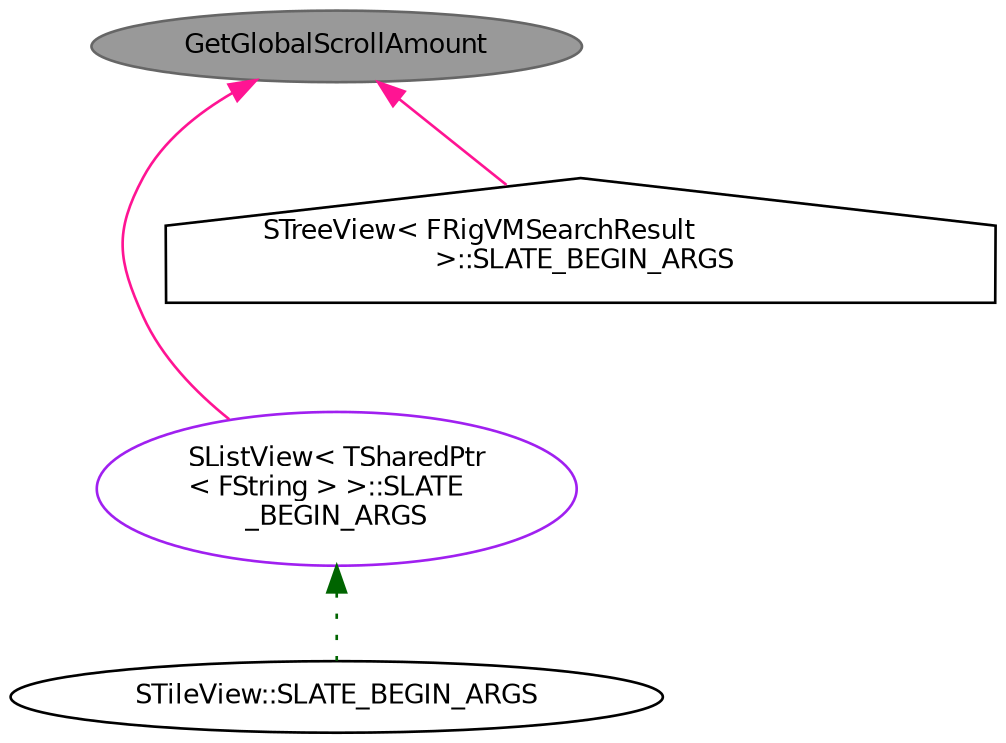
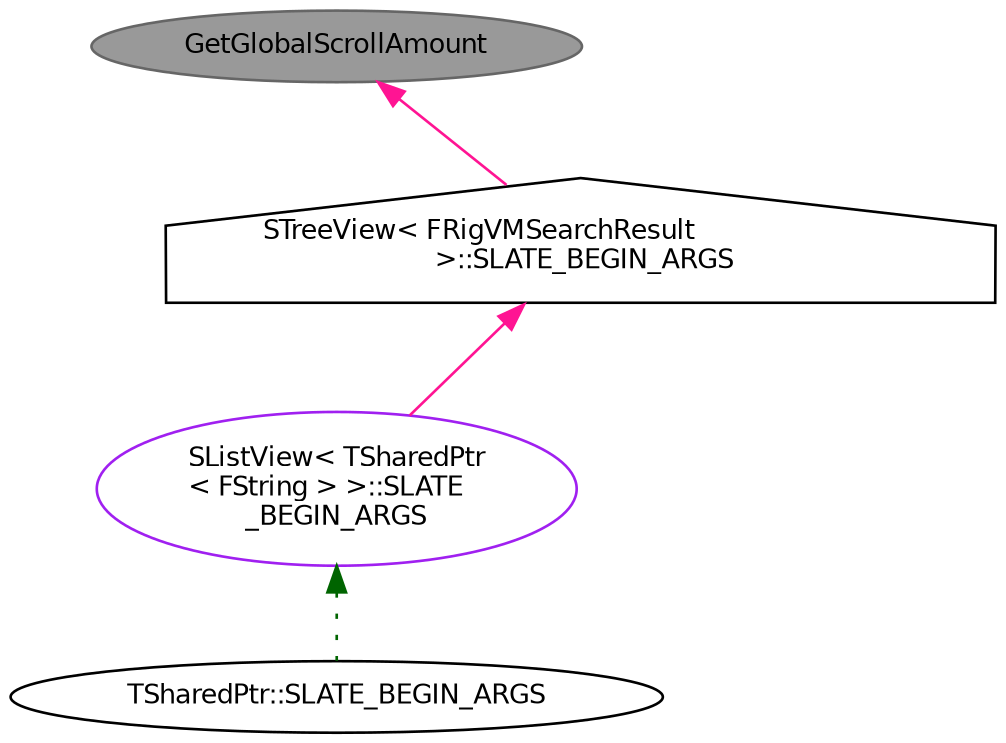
(123, 252) -> (457, 369)
(337, 697) -> (337, 697)
